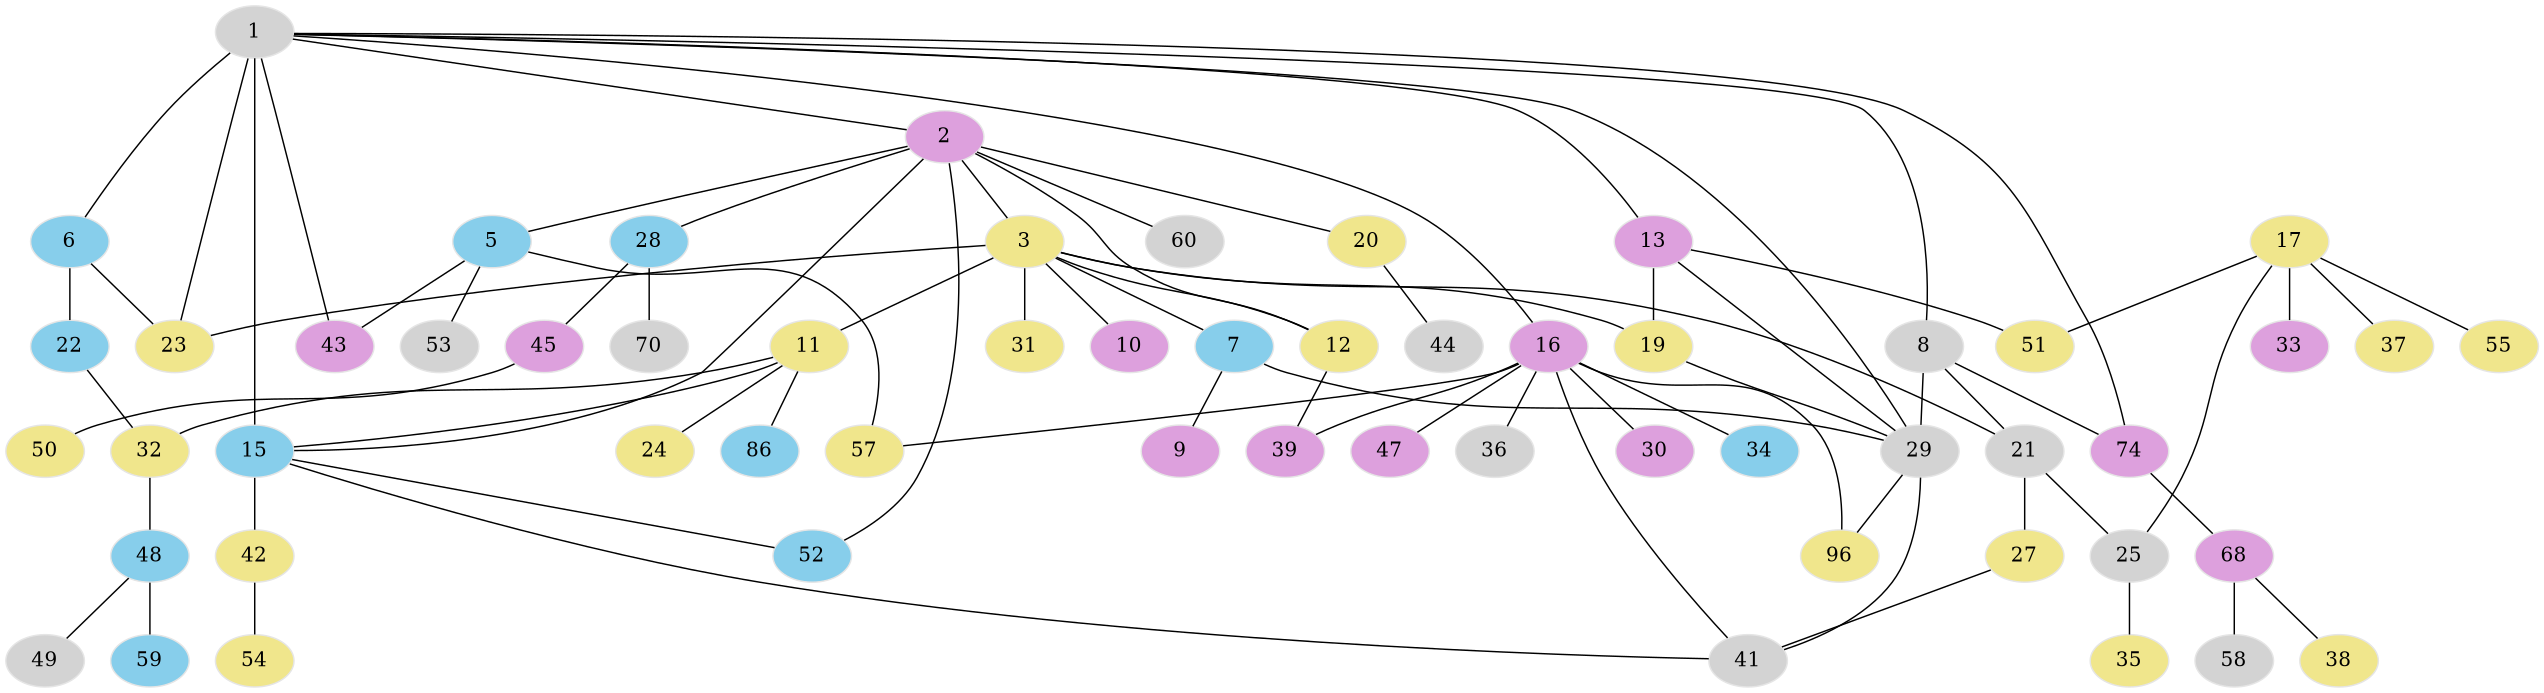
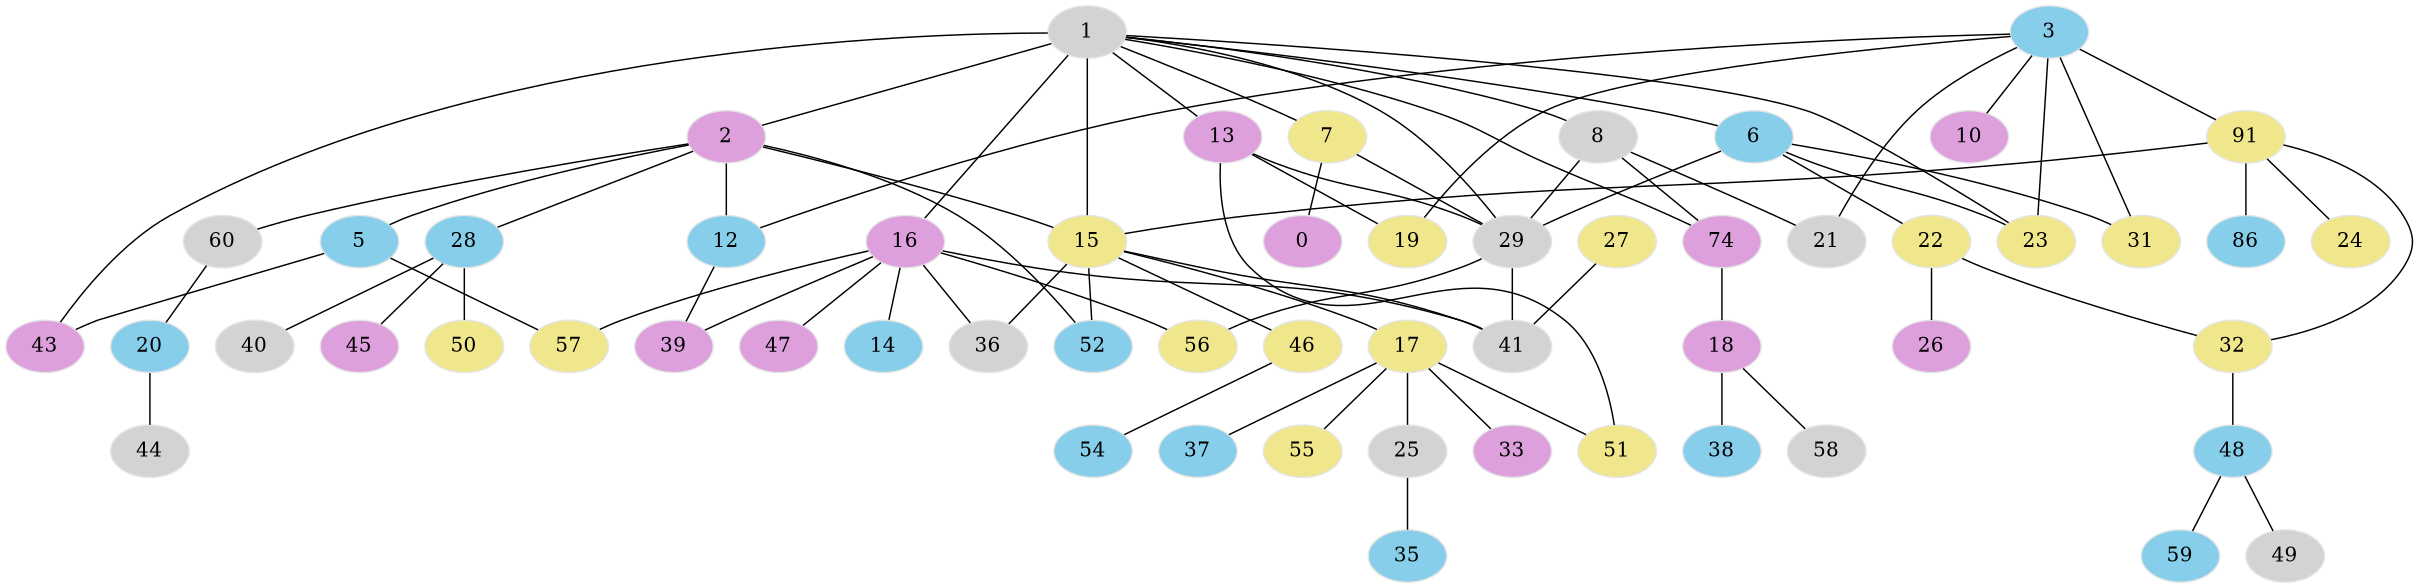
none -> (1961, 179)
(985, 189) -> none
(1156, 189) -> (195, 281)
(1025, 242) -> (2049, 32)
(1367, 242) -> (150, 346)
none -> (1252, 286)
none -> (1038, 294)
(1129, 294) -> (1209, 82)
(70, 346) -> (1932, 242)
(440, 346) -> none
(649, 346) -> (255, 346)
(809, 346) -> (2246, 137)
(1234, 346) -> (1327, 137)
(1339, 346) -> (726, 242)
none -> (1932, 346)
(2394, 346) -> (1198, 451)
(239, 401) -> (464, 284)
(1802, 404) -> (1658, 176)
(255, 451) -> (1087, 242)
(1180, 451) -> (1303, 242)
(1655, 451) -> none
(1760, 451) -> (884, 346)
(2077, 503) -> none
(2025, 504) -> none
(255, 556) -> (1303, 346)
(1840, 556) -> (1198, 346)
(2234, 556) -> (1722, 346)
(255, 661) -> (1093, 451)
(2129, 661) -> (1408, 556)
(2339, 661) -> (1722, 451)
